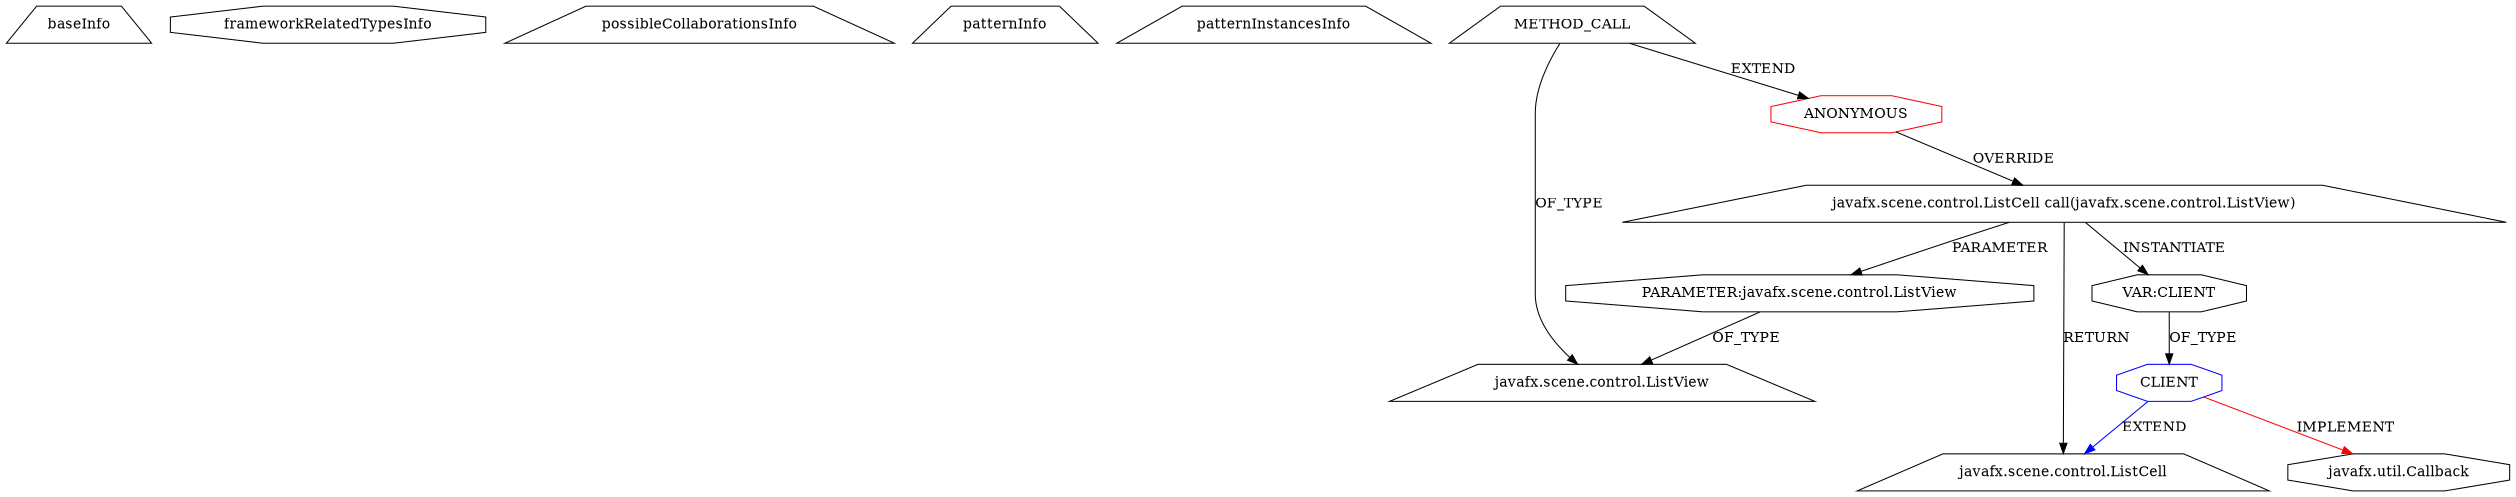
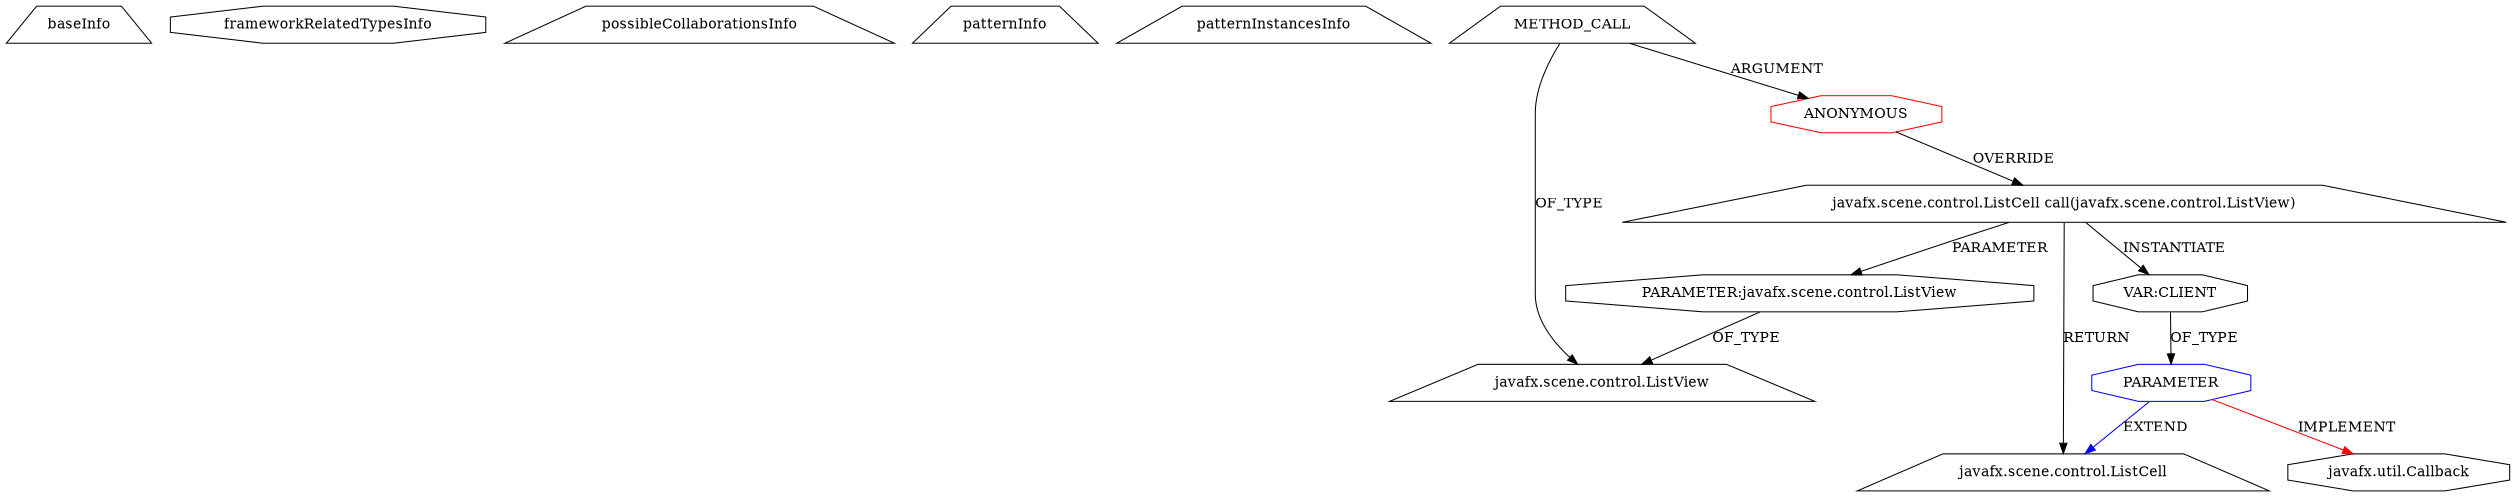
(1764, 69) -> (1777, 69)
(2169, 383) -> (2171, 383)
